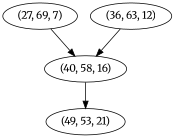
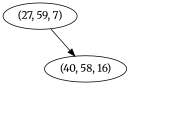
(40, 16) -> (40, 16)
(131, 16) -> none
(86, 122) -> none
